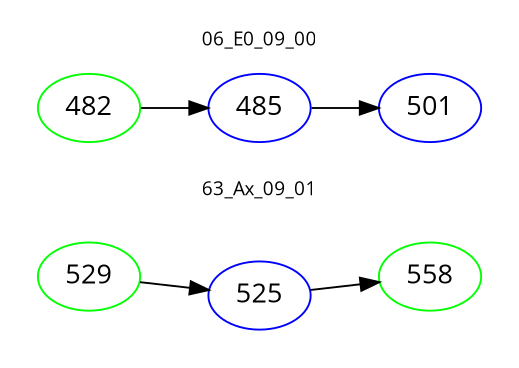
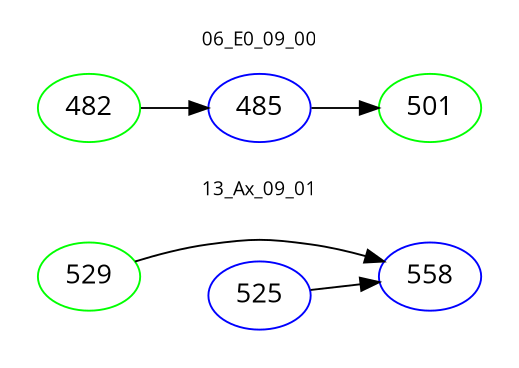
(430, 108) -> (430, 108)
(260, 190) -> (260, 190)
(430, 277) -> (430, 277)
(165, 285) -> (250, 240)
